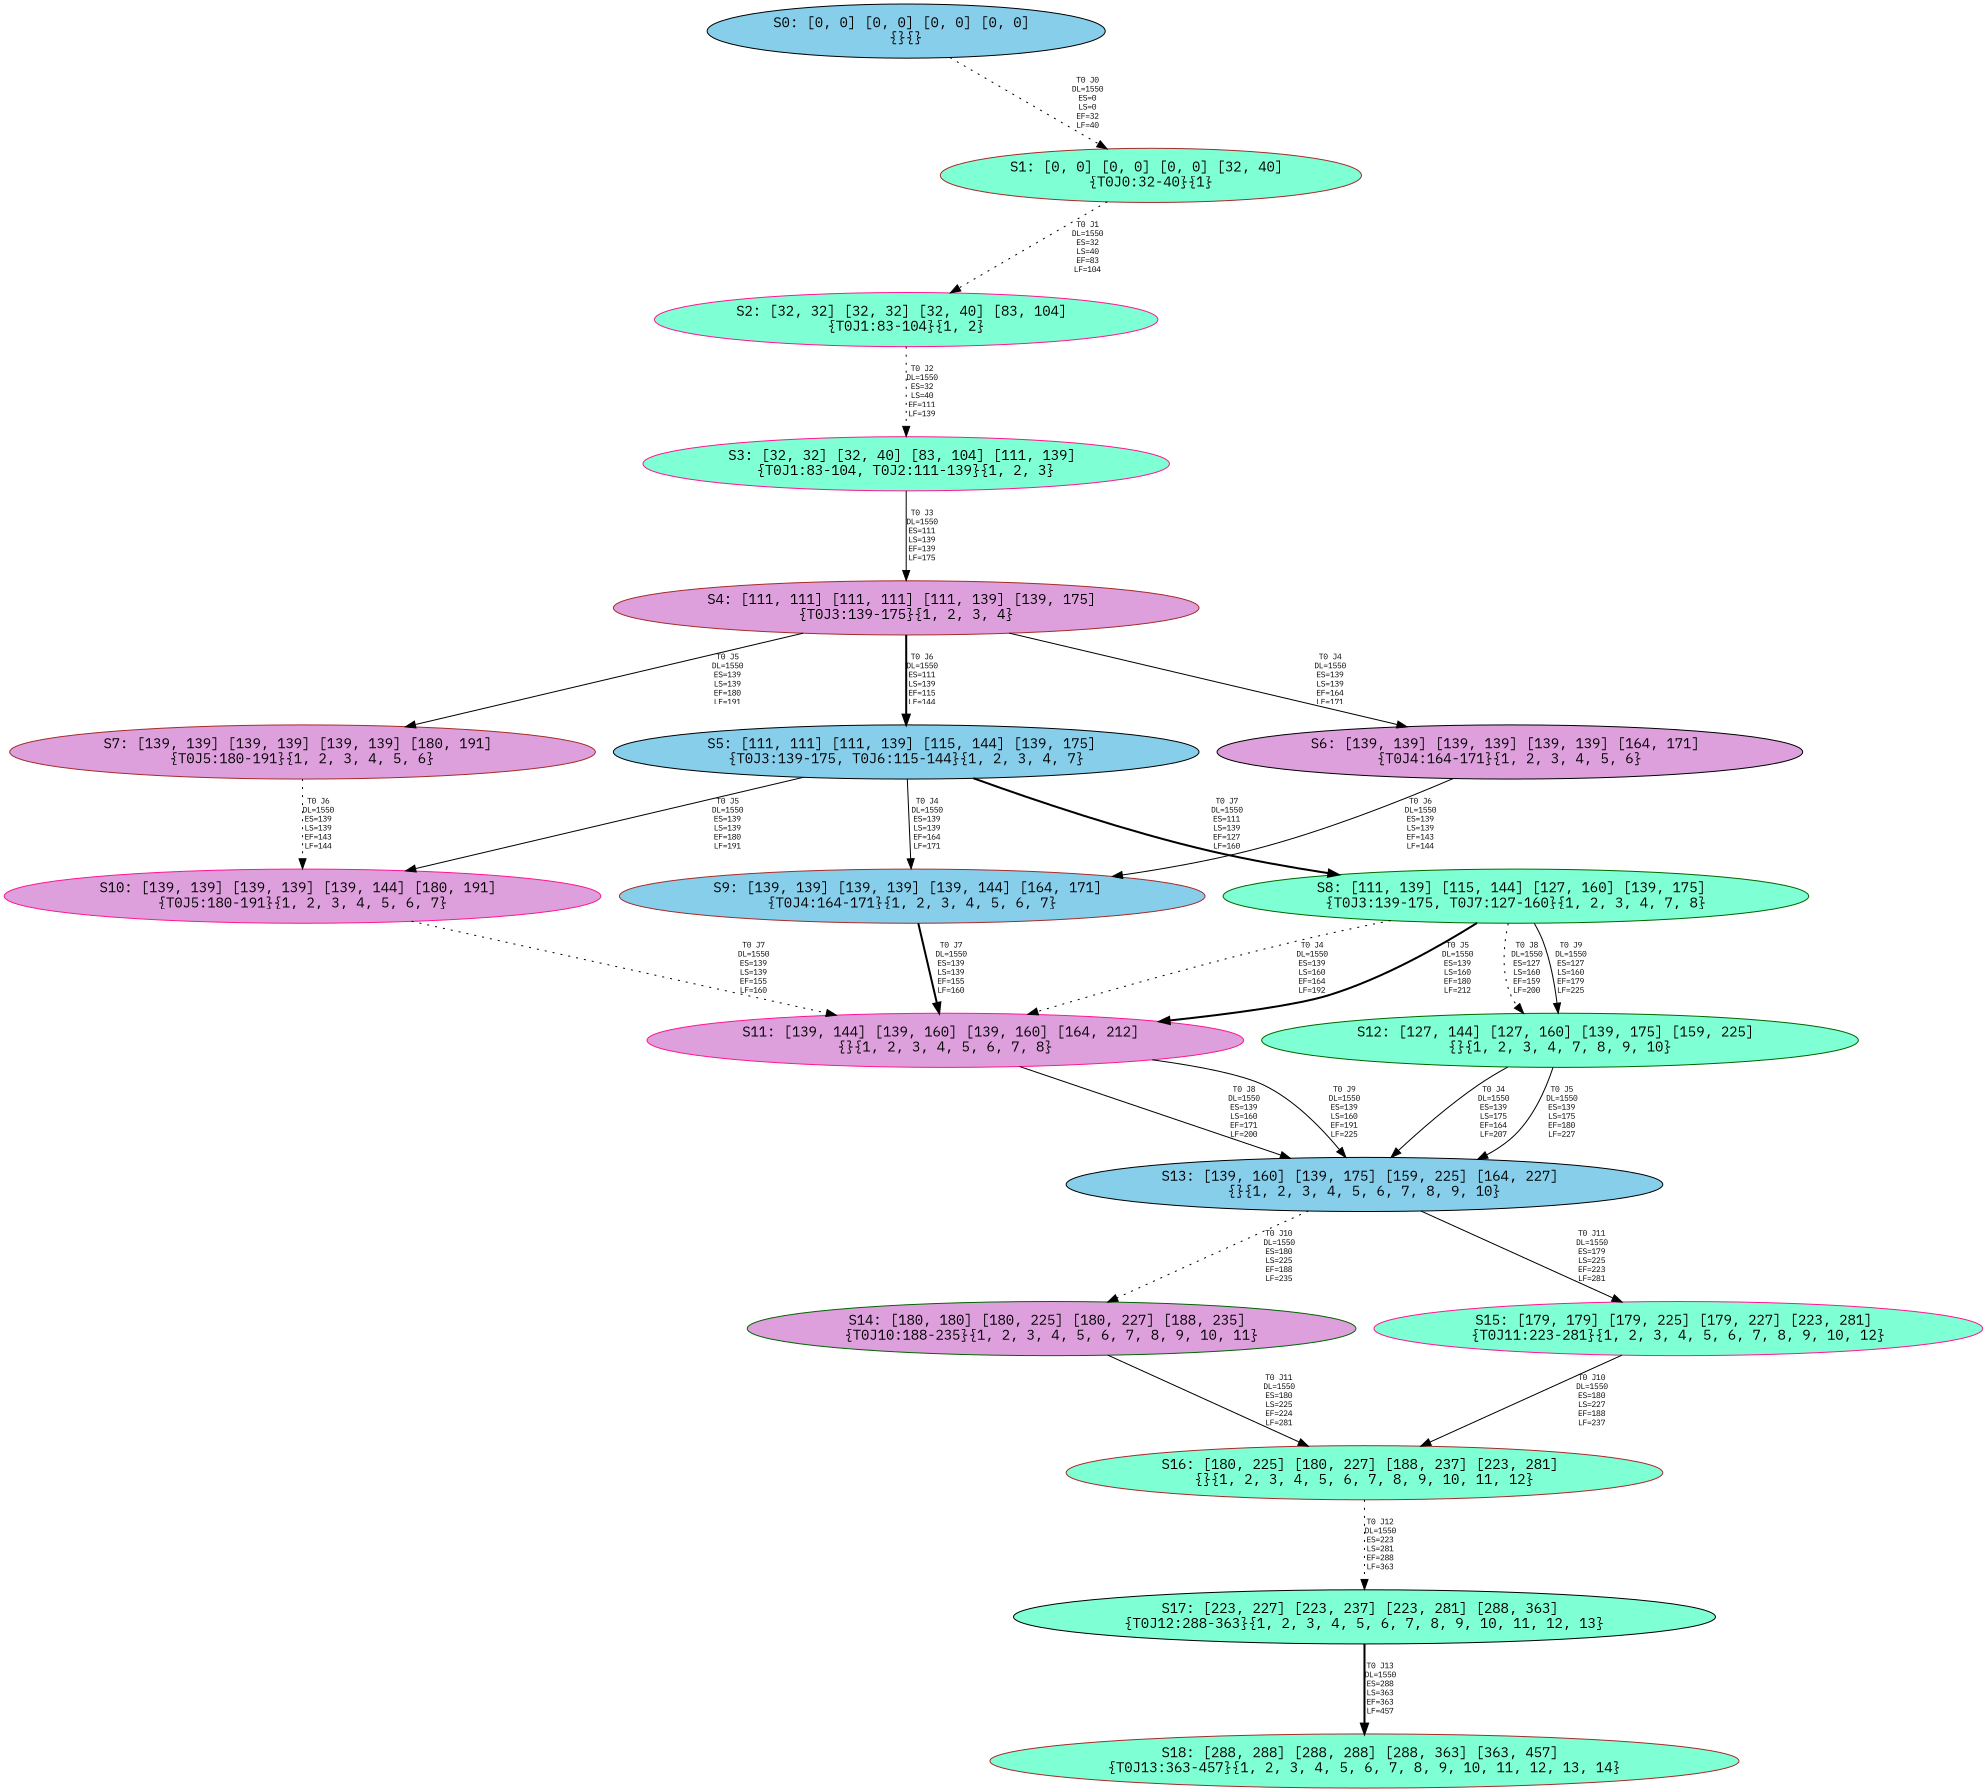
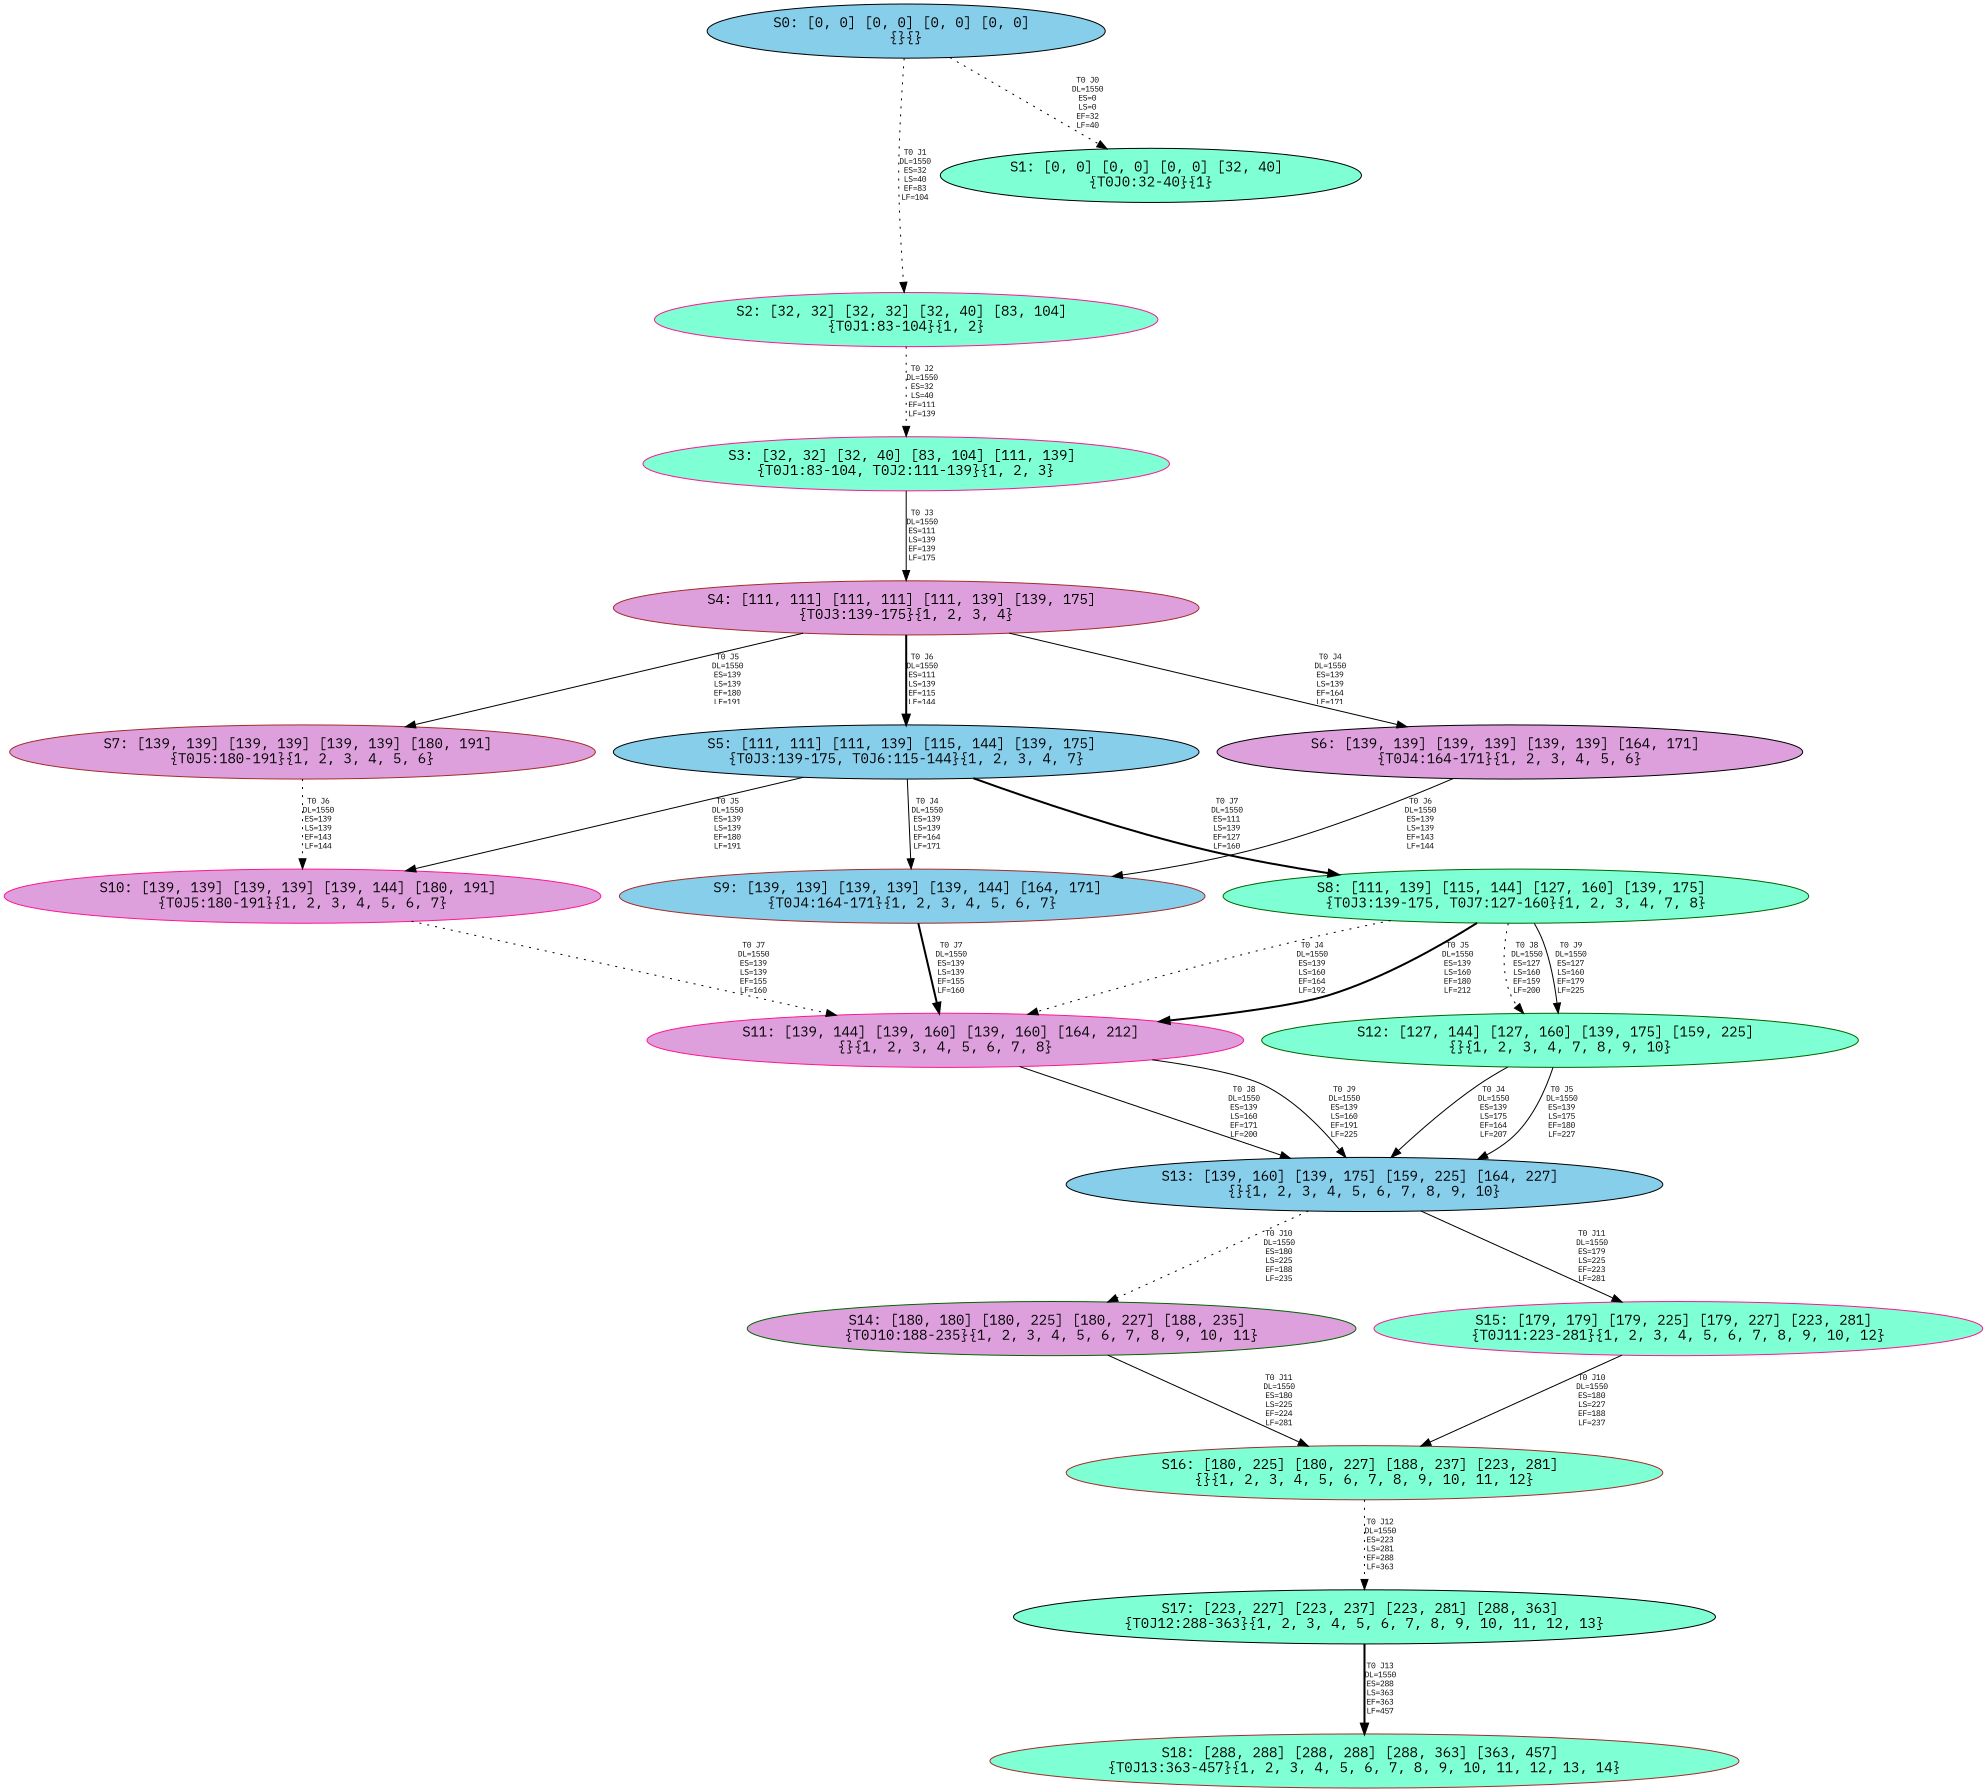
(1151, 175) -> (1151, 175)
(1033, 245) -> (899, 170)
